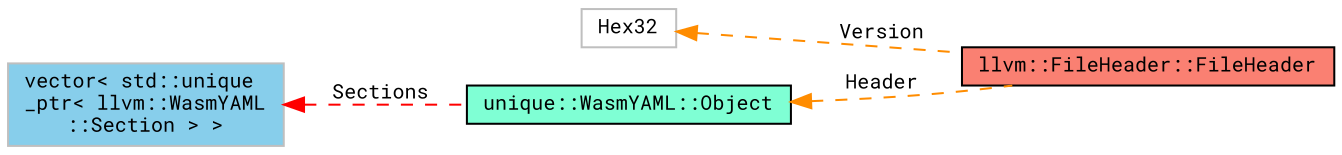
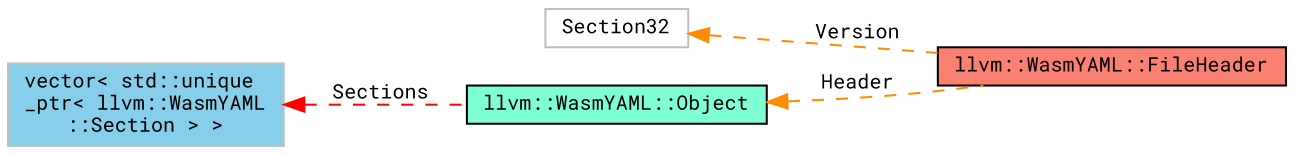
(629, 28) -> (617, 28)
(1148, 66) -> (1112, 66)
(629, 105) -> (617, 105)
